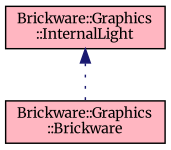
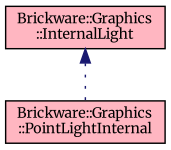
(85, 122) -> (85, 122)
